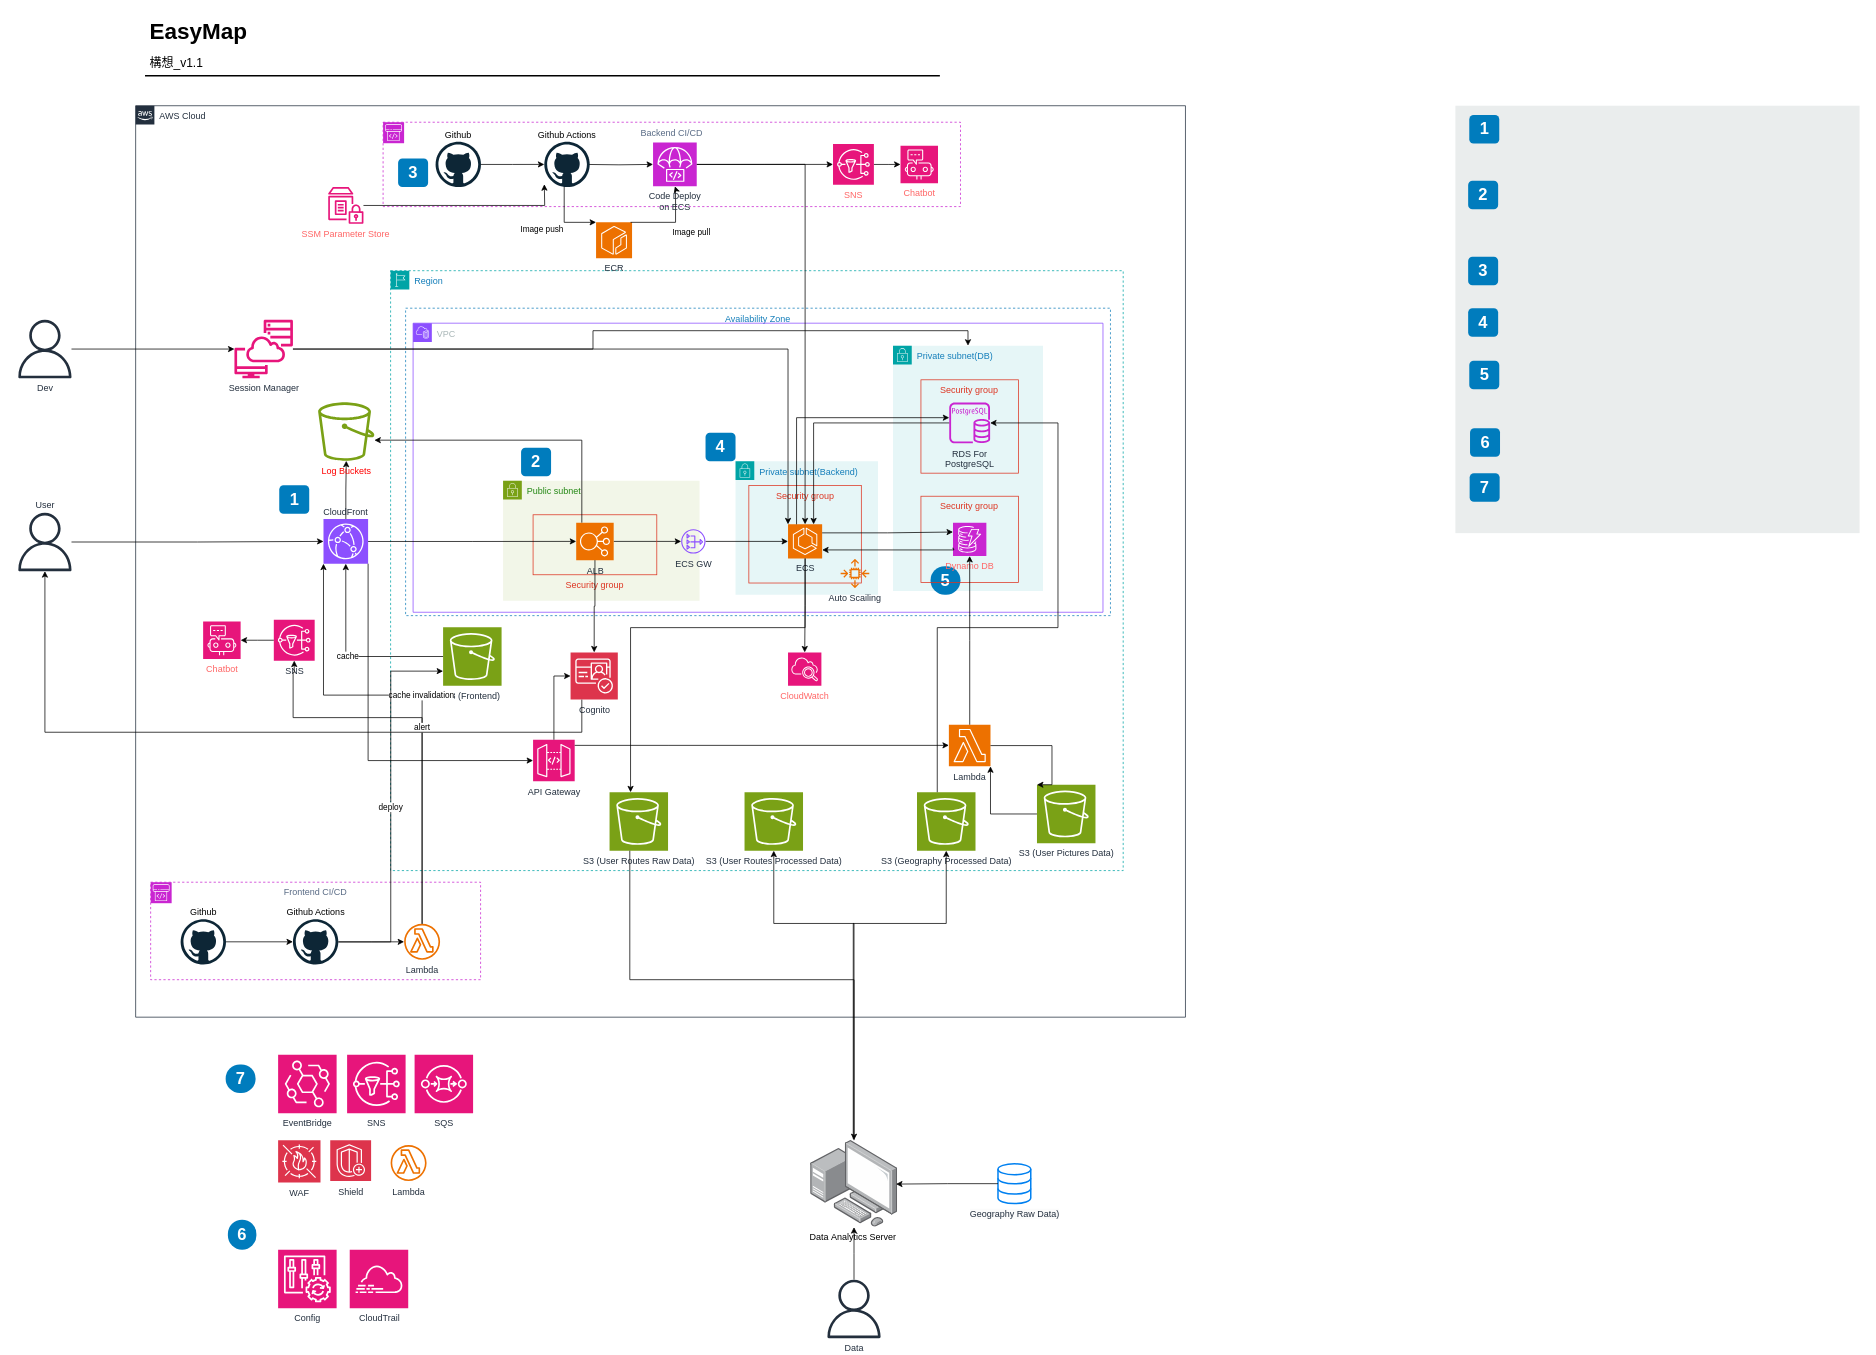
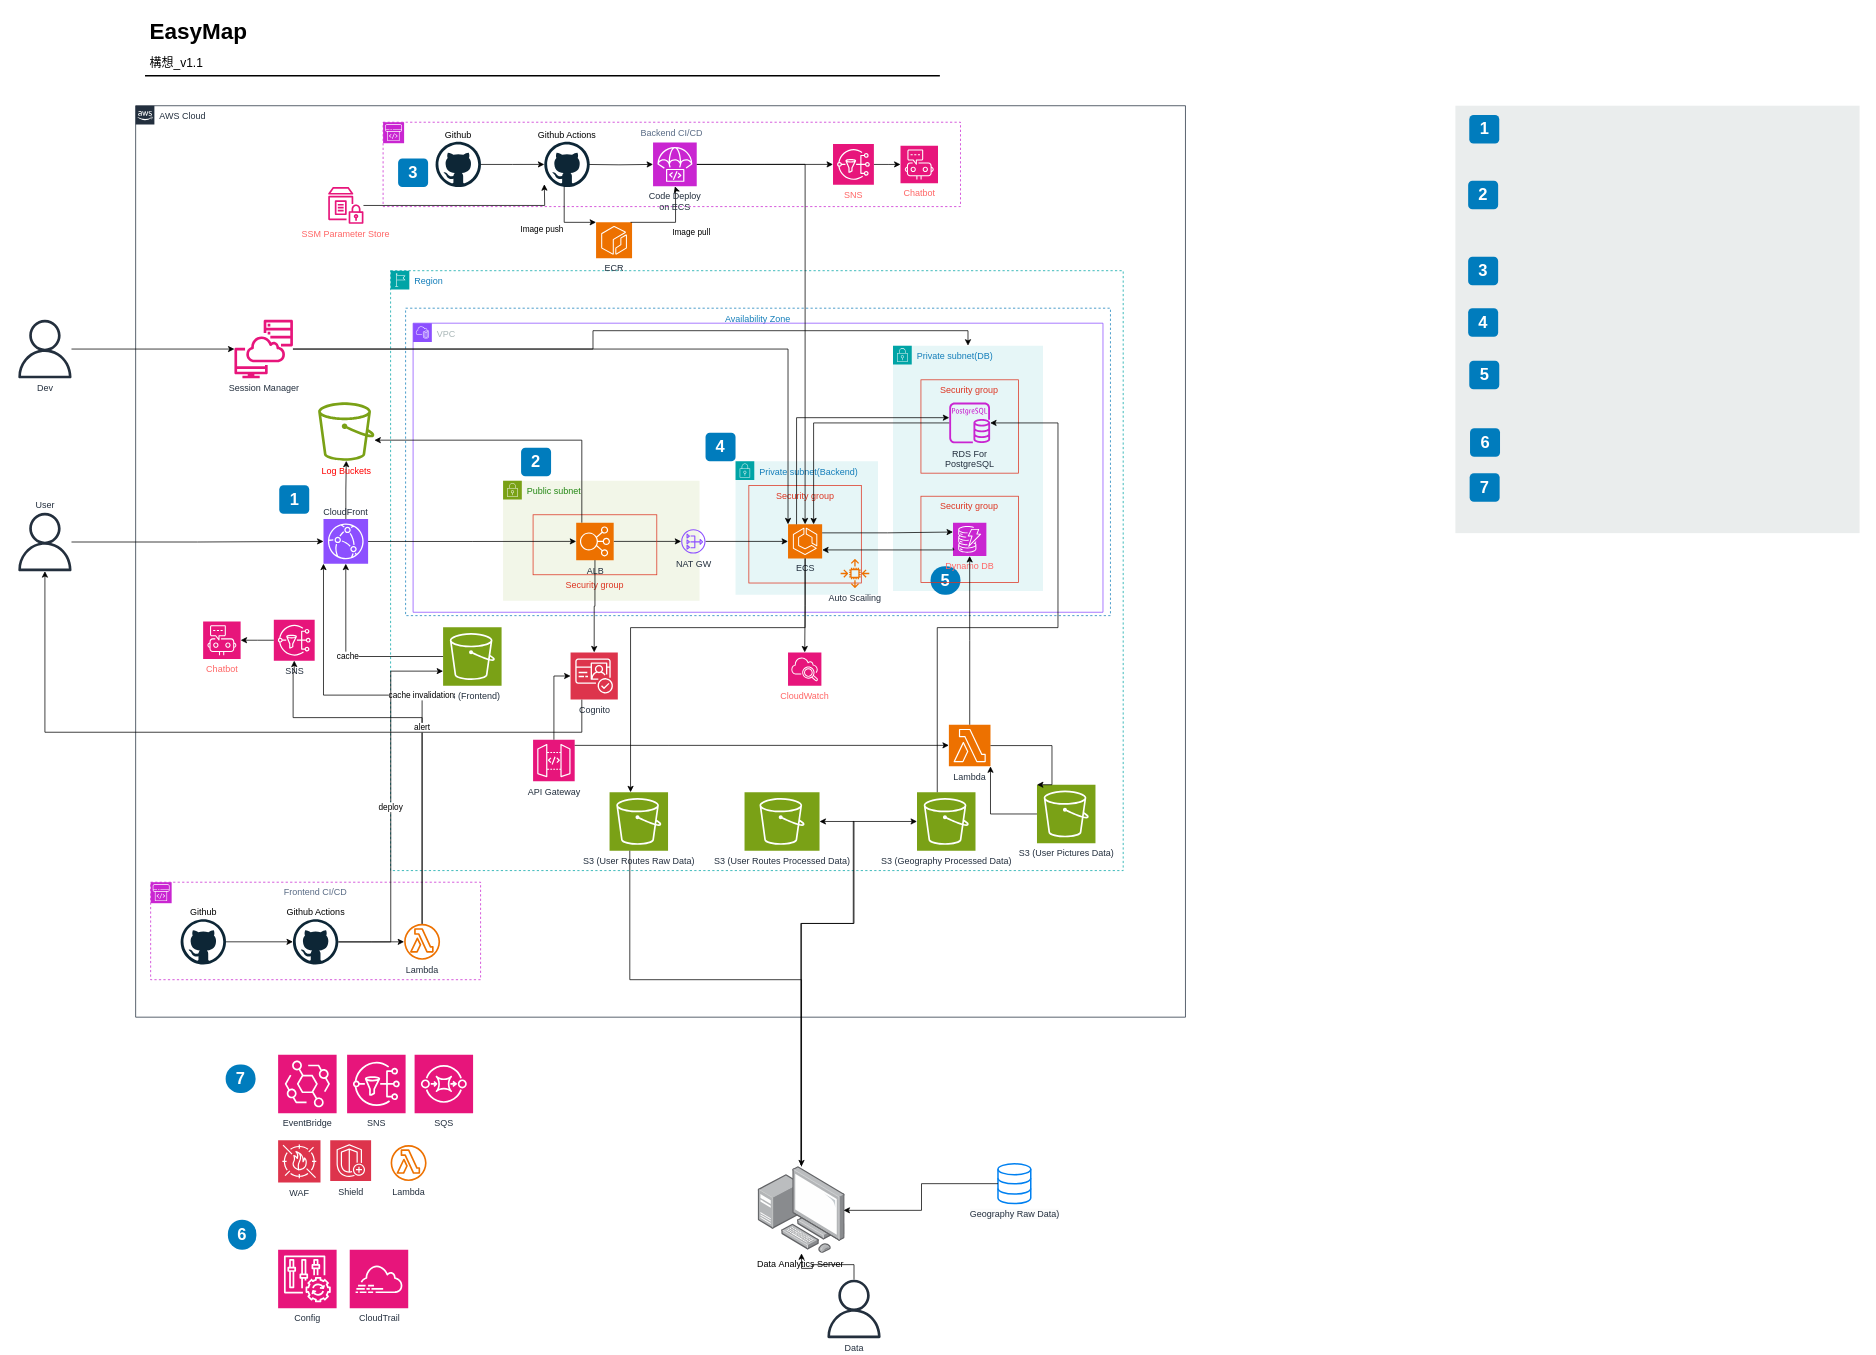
(694, 565) -> (694, 565)
(446, 761) -> none
(774, 822) -> (782, 822)
(854, 1184) -> (801, 1210)
